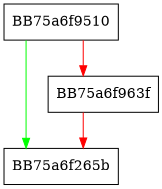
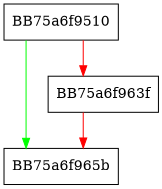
(61, 166) -> (61, 166)
